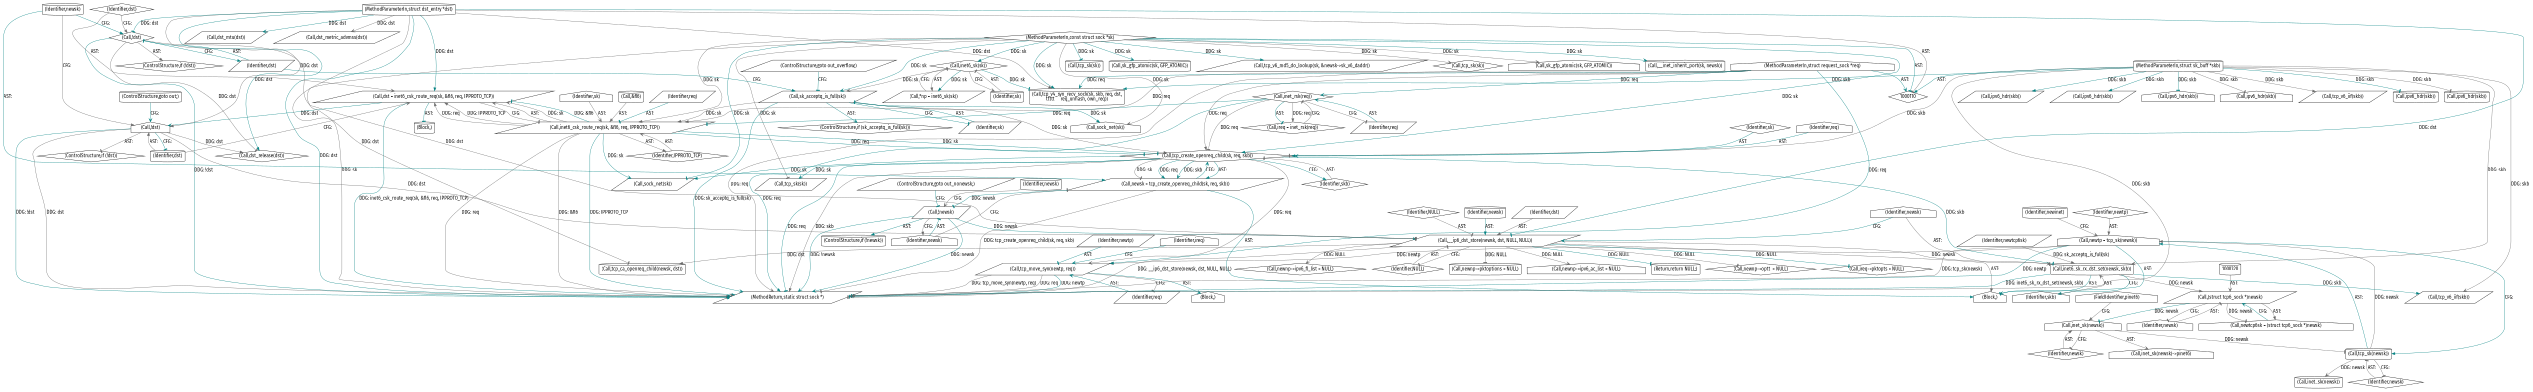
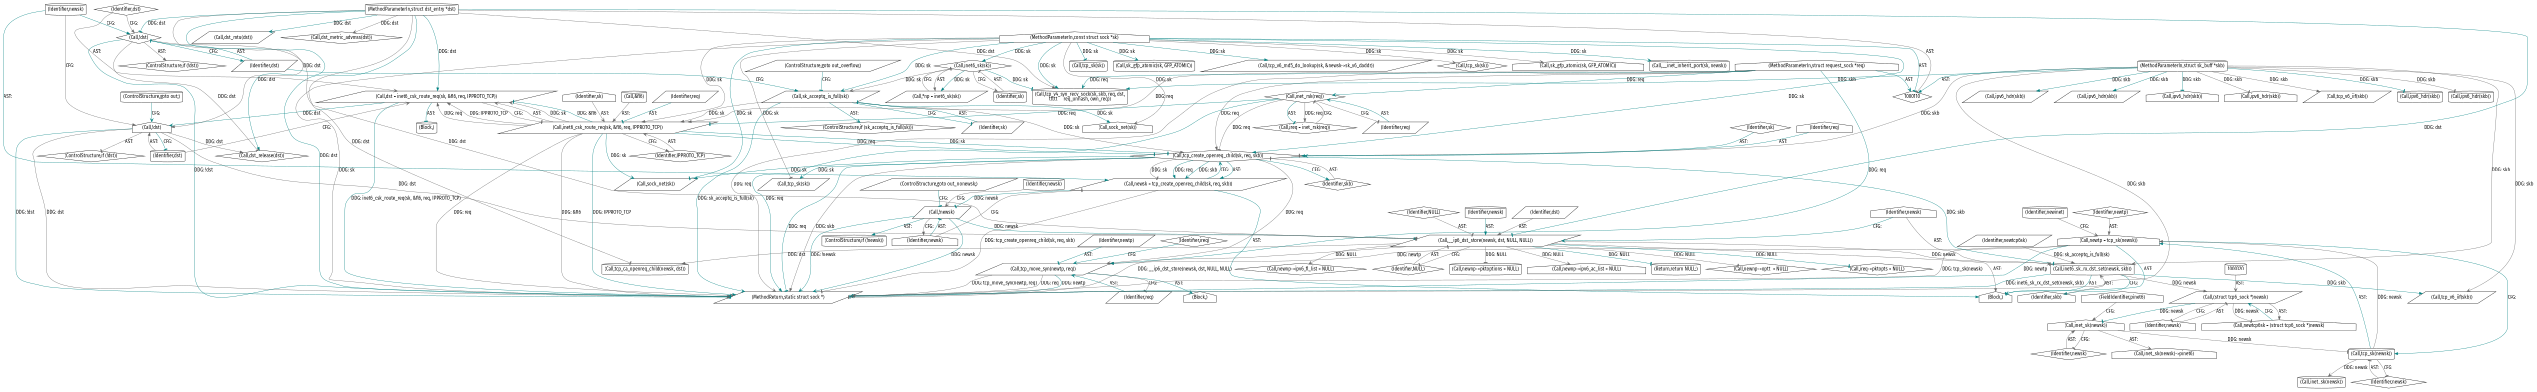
(337, 38) -> (342, 38)
(1070, 38) -> (1074, 38)
(650, 142) -> (653, 142)
(1189, 241) -> (1194, 241)
